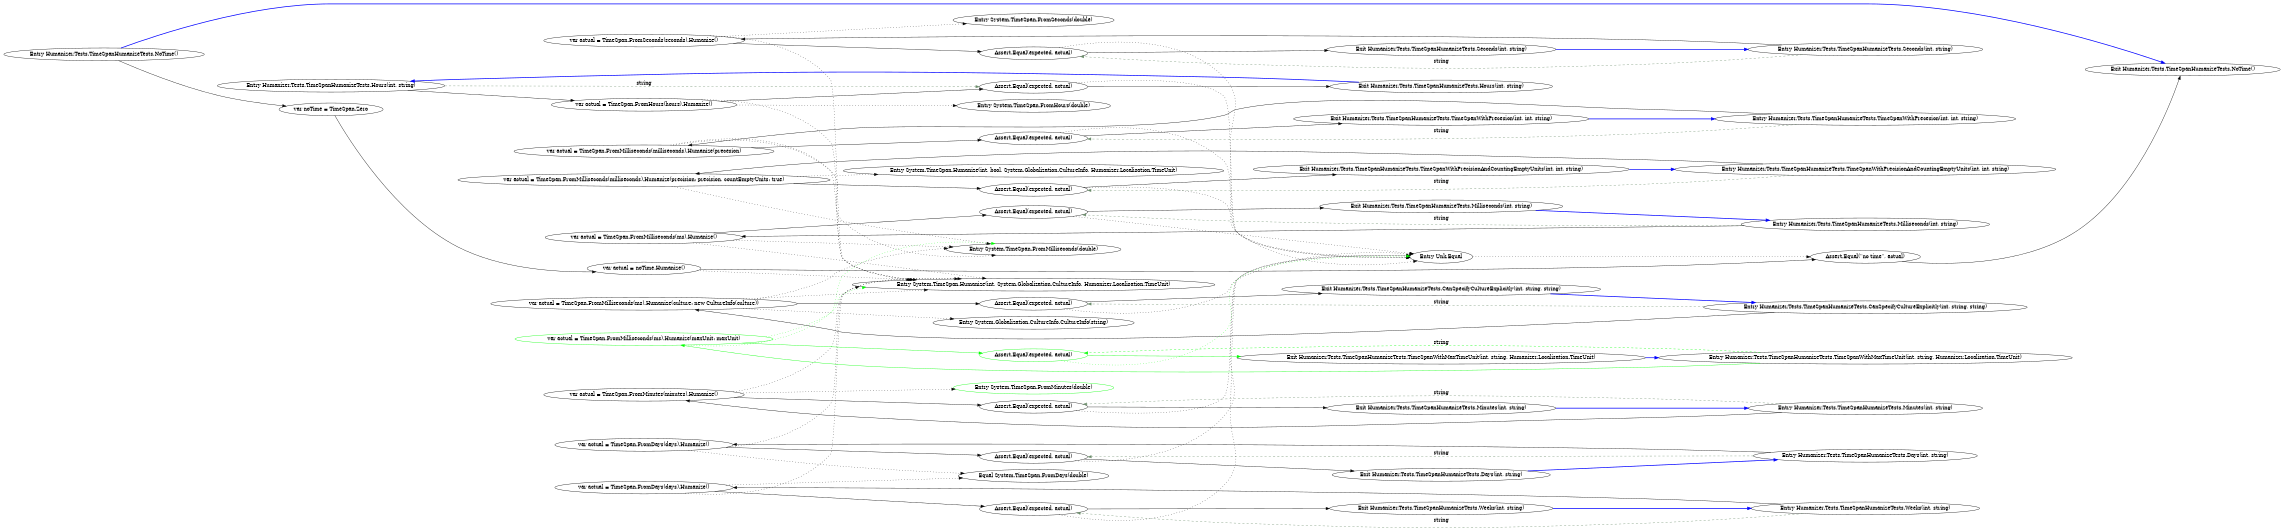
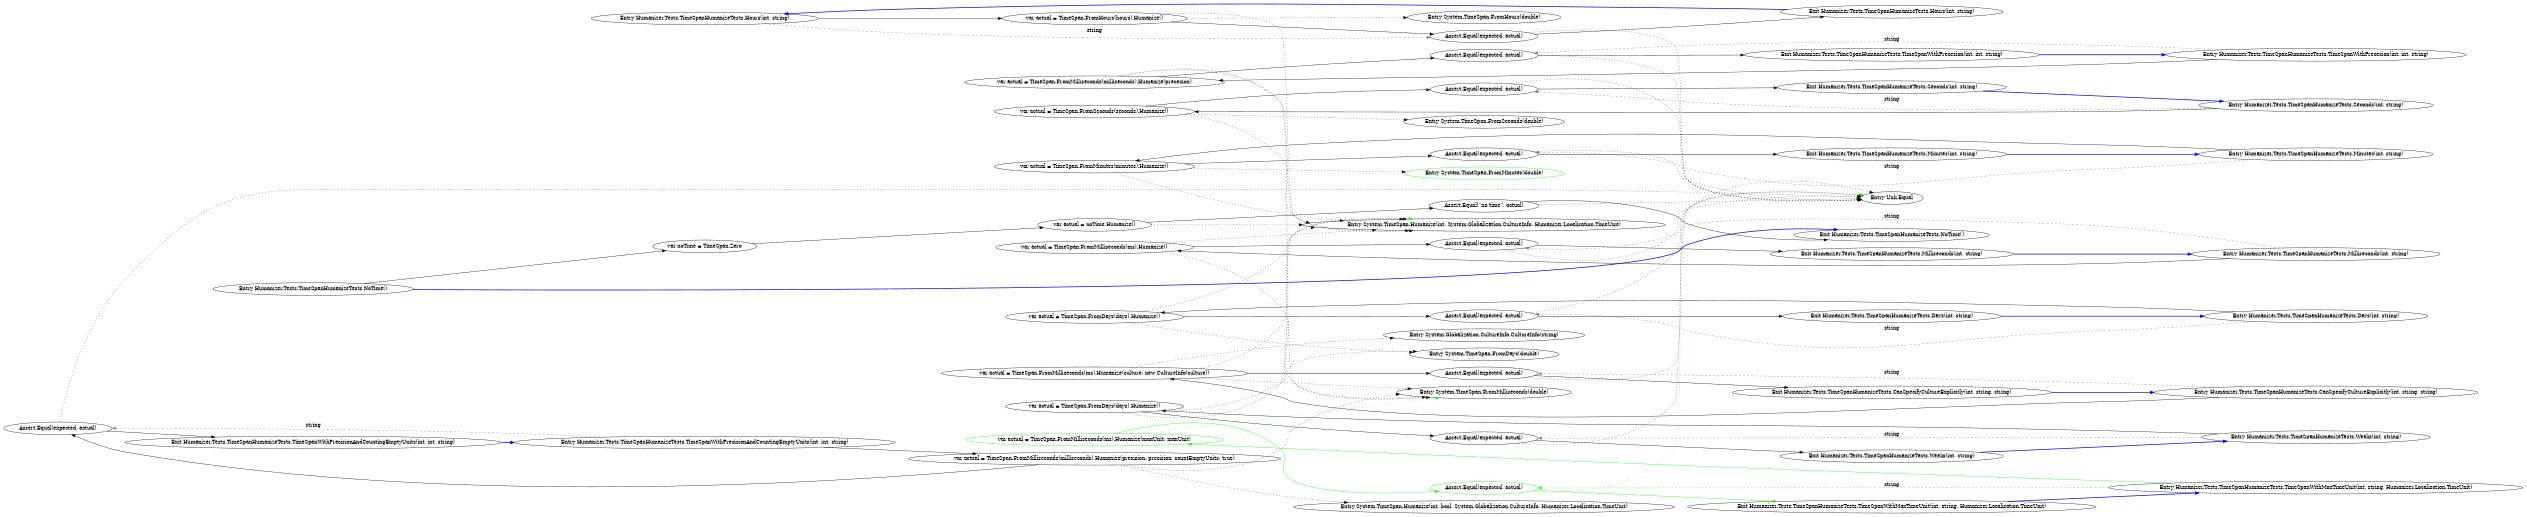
(1640, 257) -> (1690, 202)
(1034, 476) -> (1484, 354)
